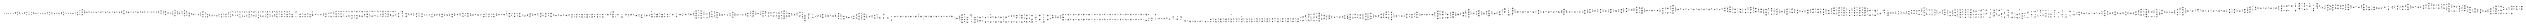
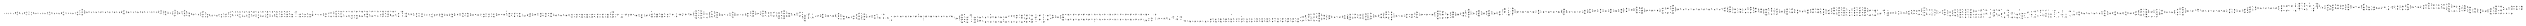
none -> (608, 17)
